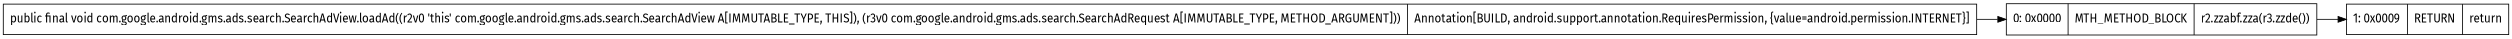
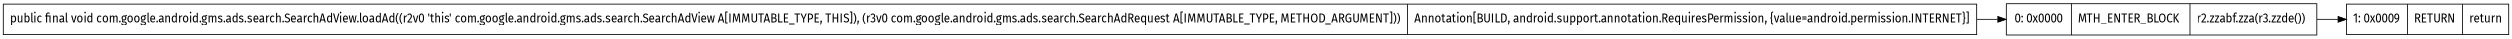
(2131, 19) -> (2129, 19)
